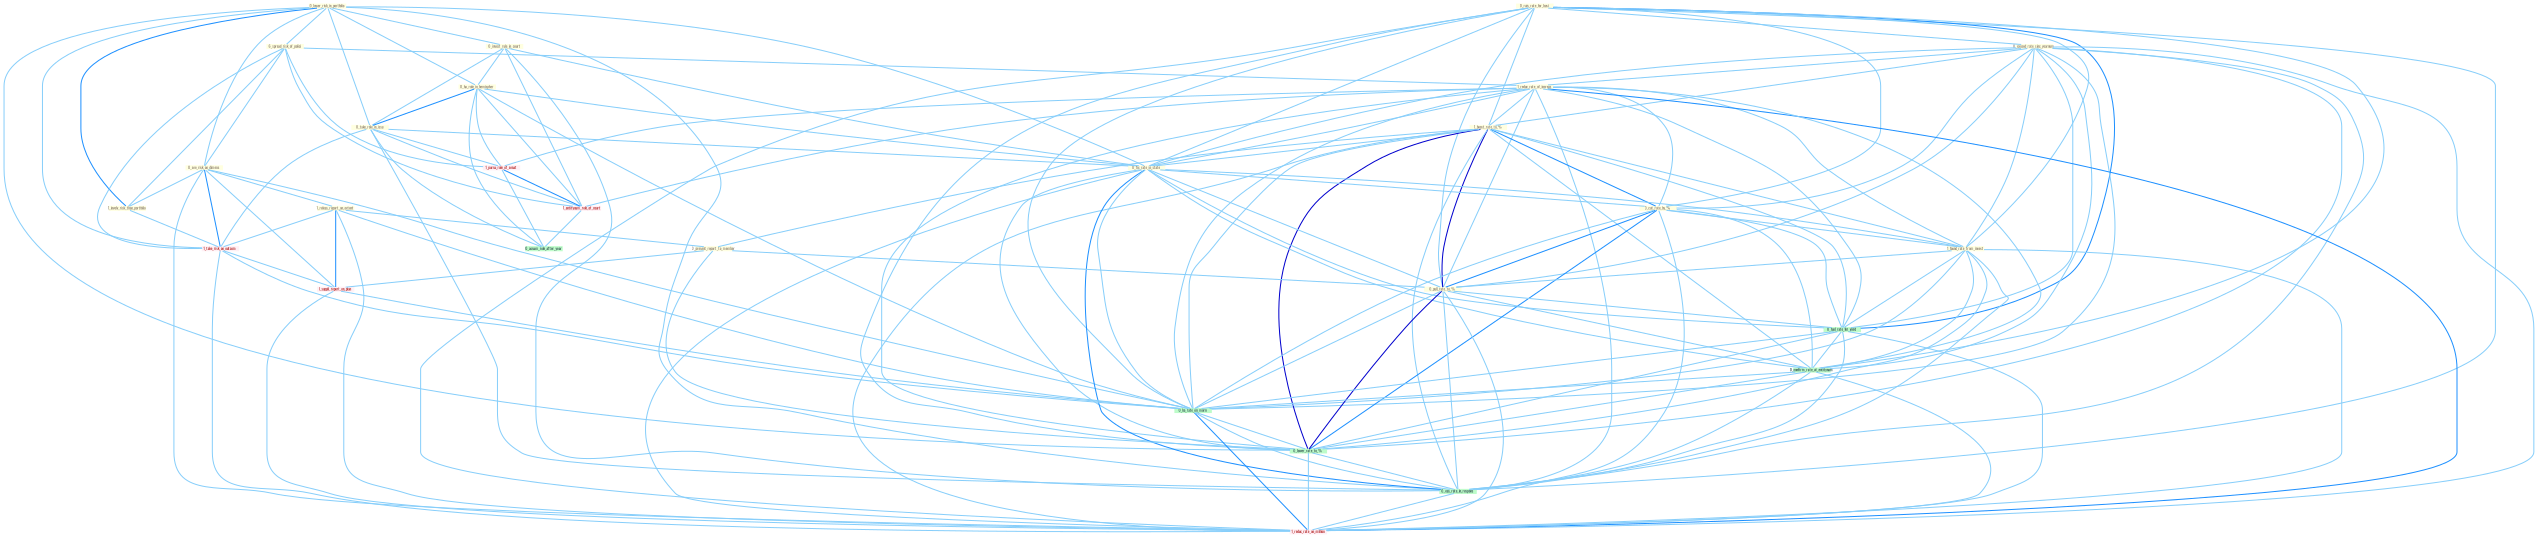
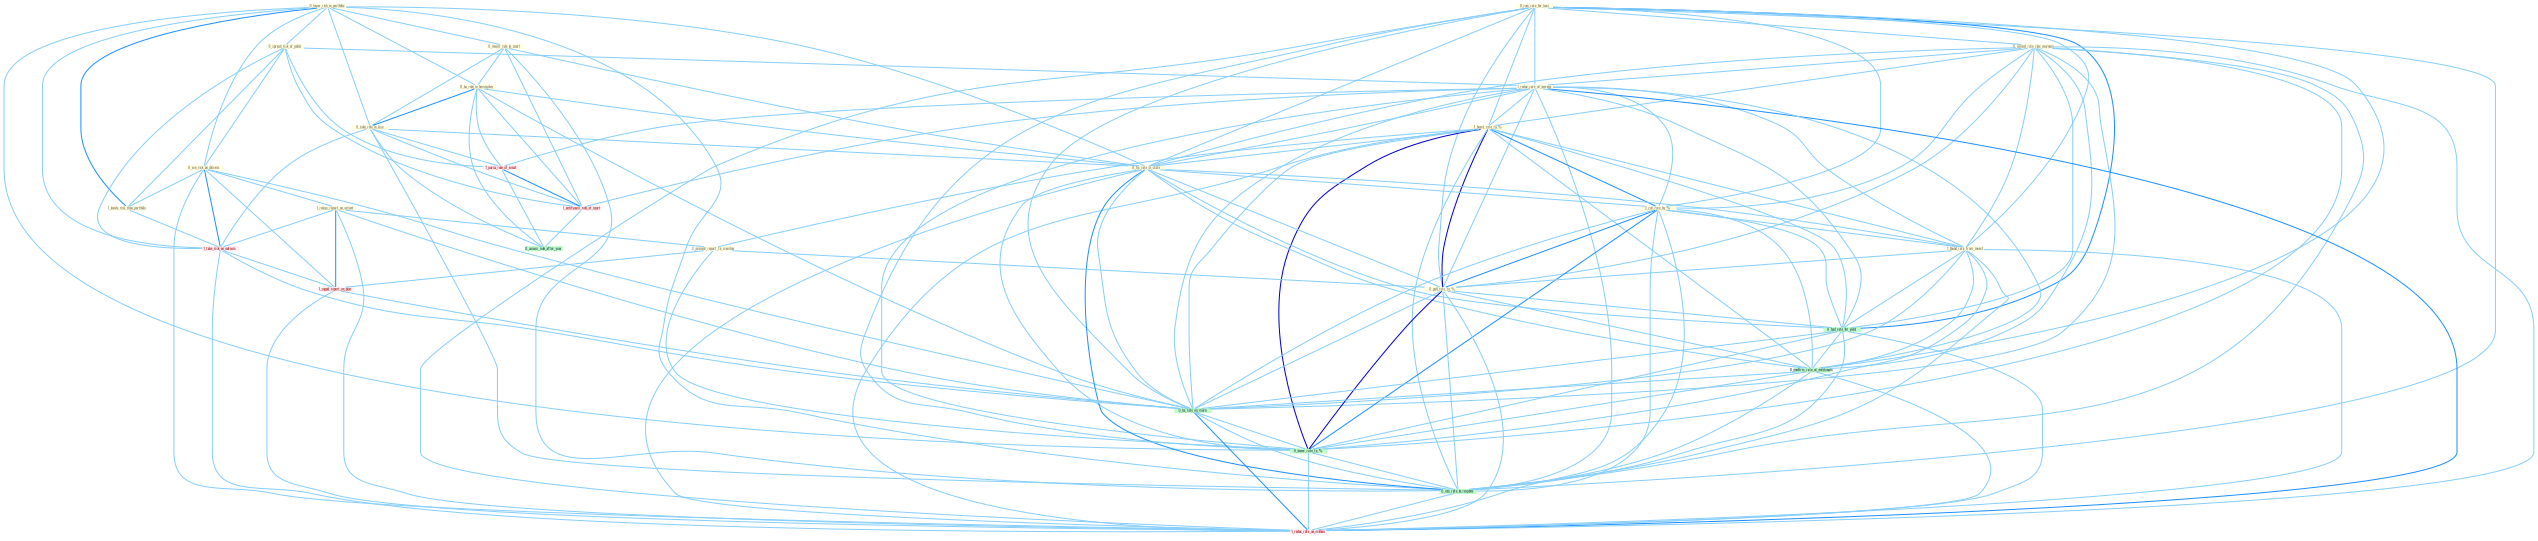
none -> (1535, 46)
none -> (1650, 364)
(1308, 451) -> (1308, 451)
